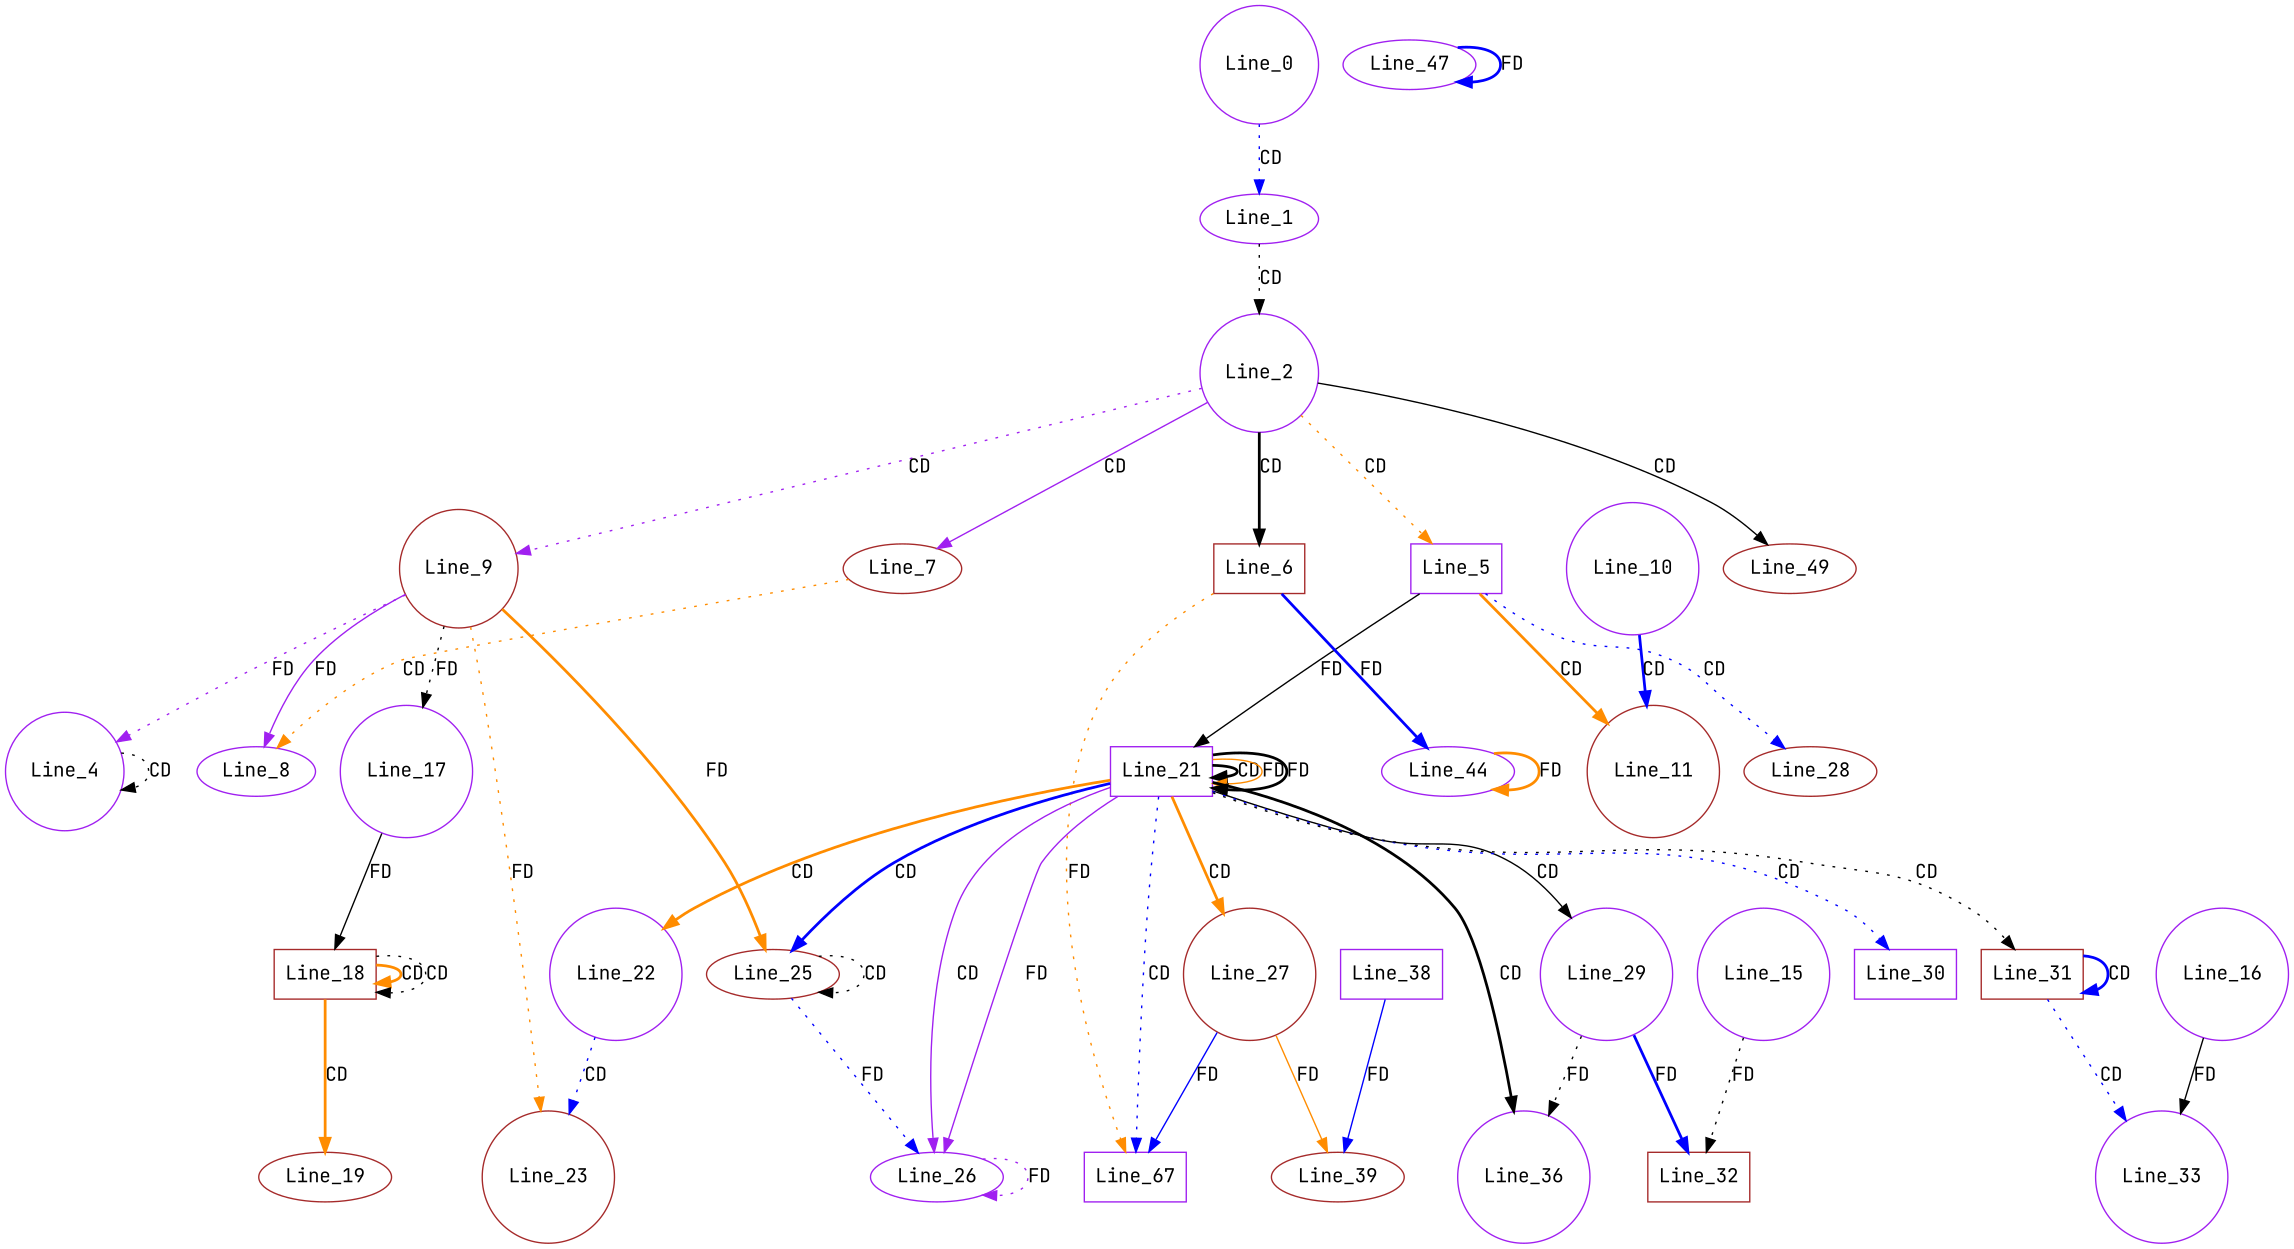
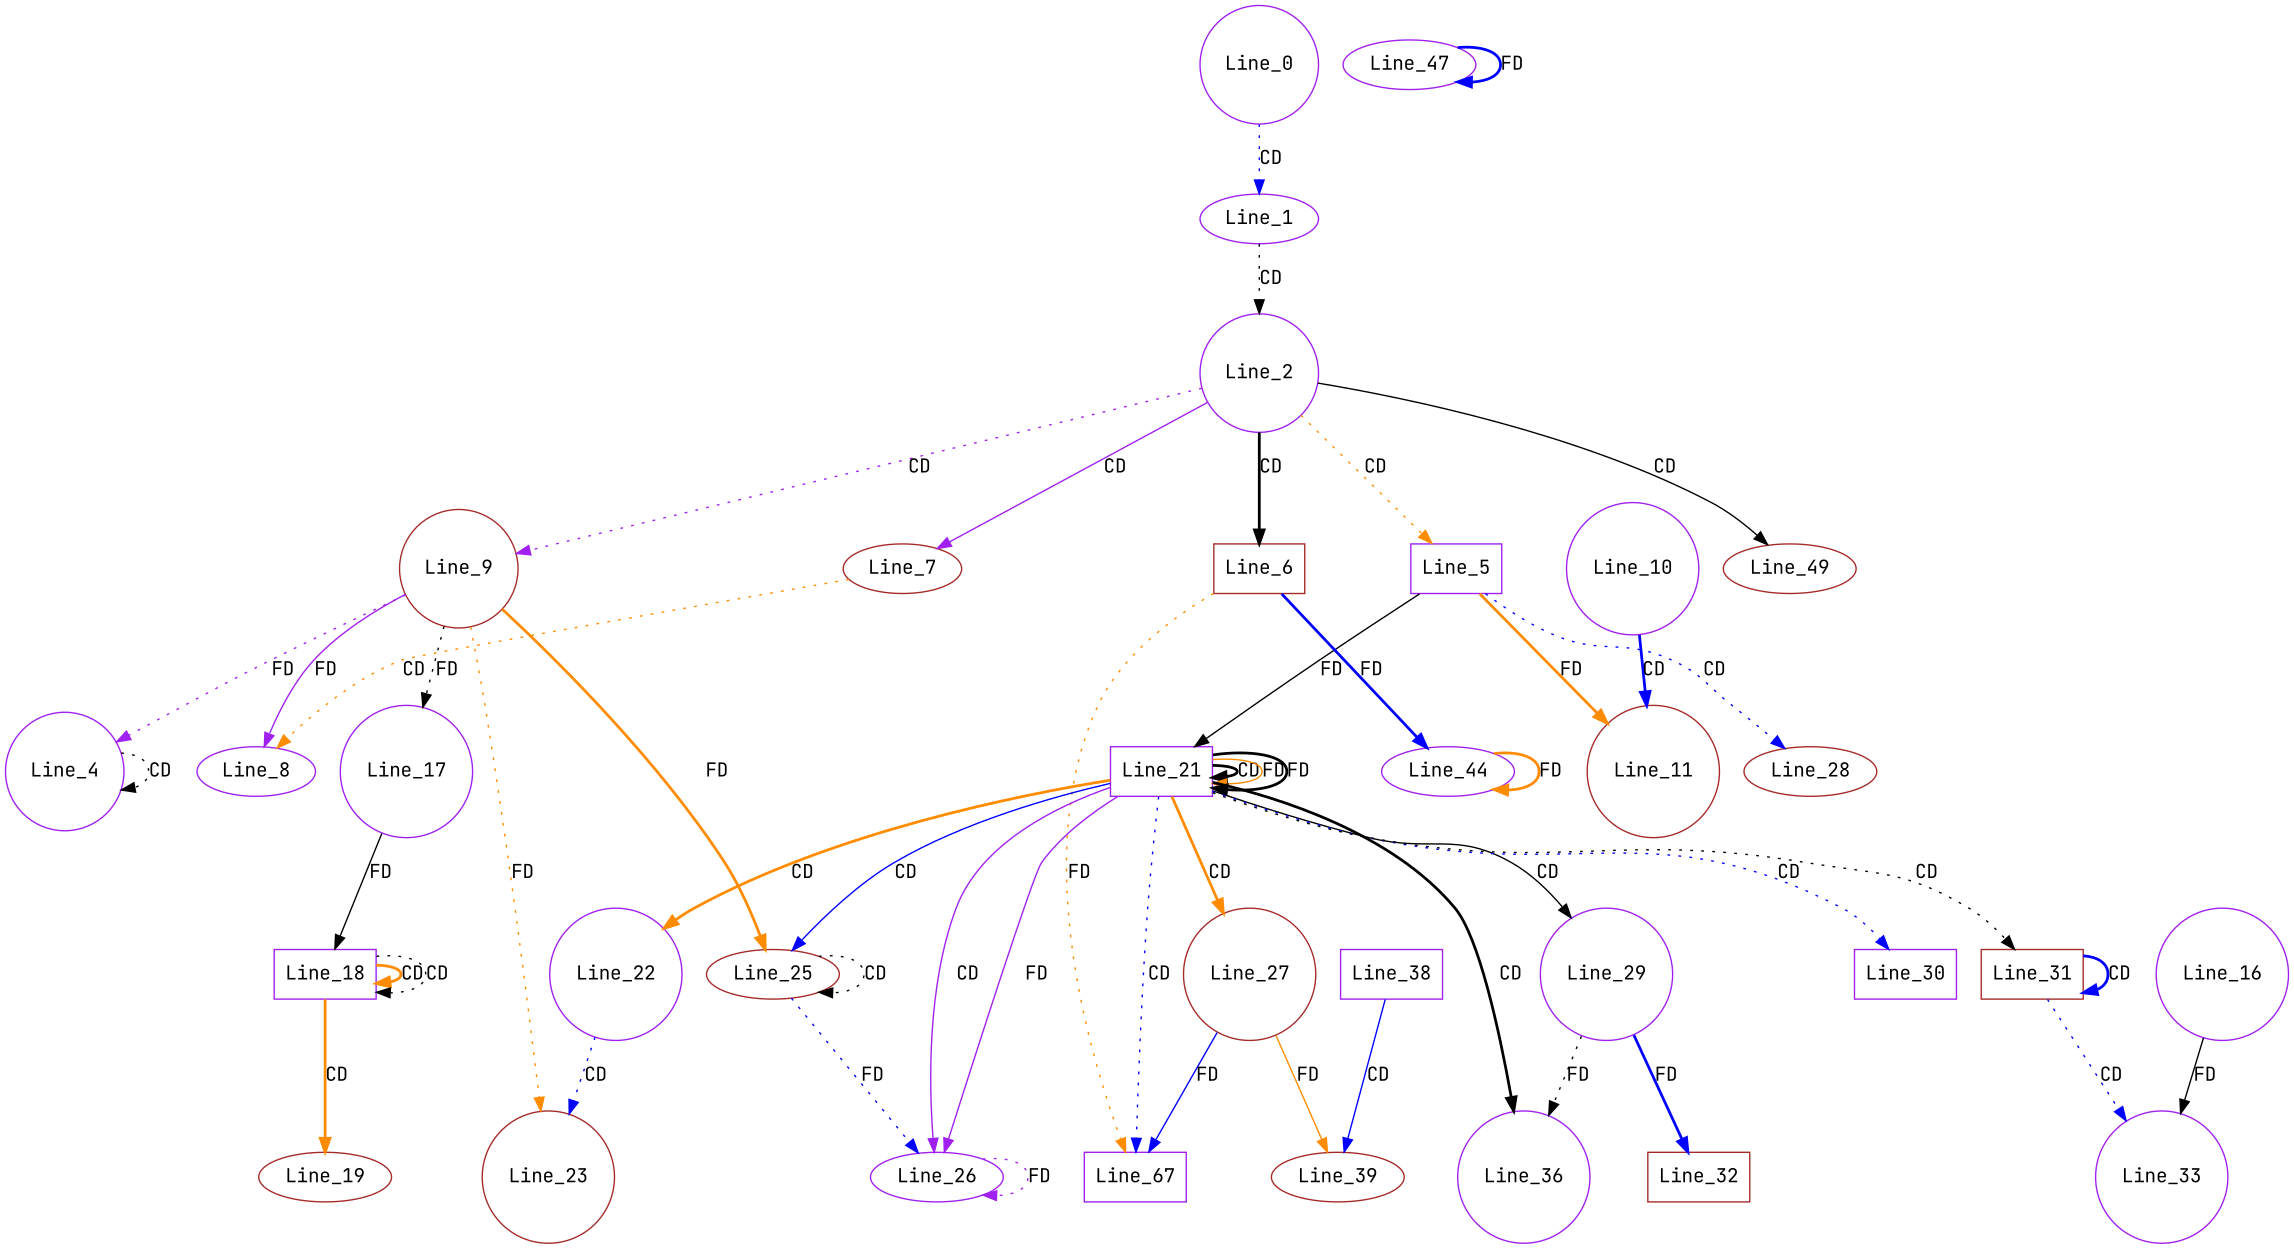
(1571, 670) -> (1571, 670)
(943, 838) -> (943, 838)
(325, 974) -> (325, 974)
(1764, 974) -> none
(1378, 1076) -> (1378, 1076)
